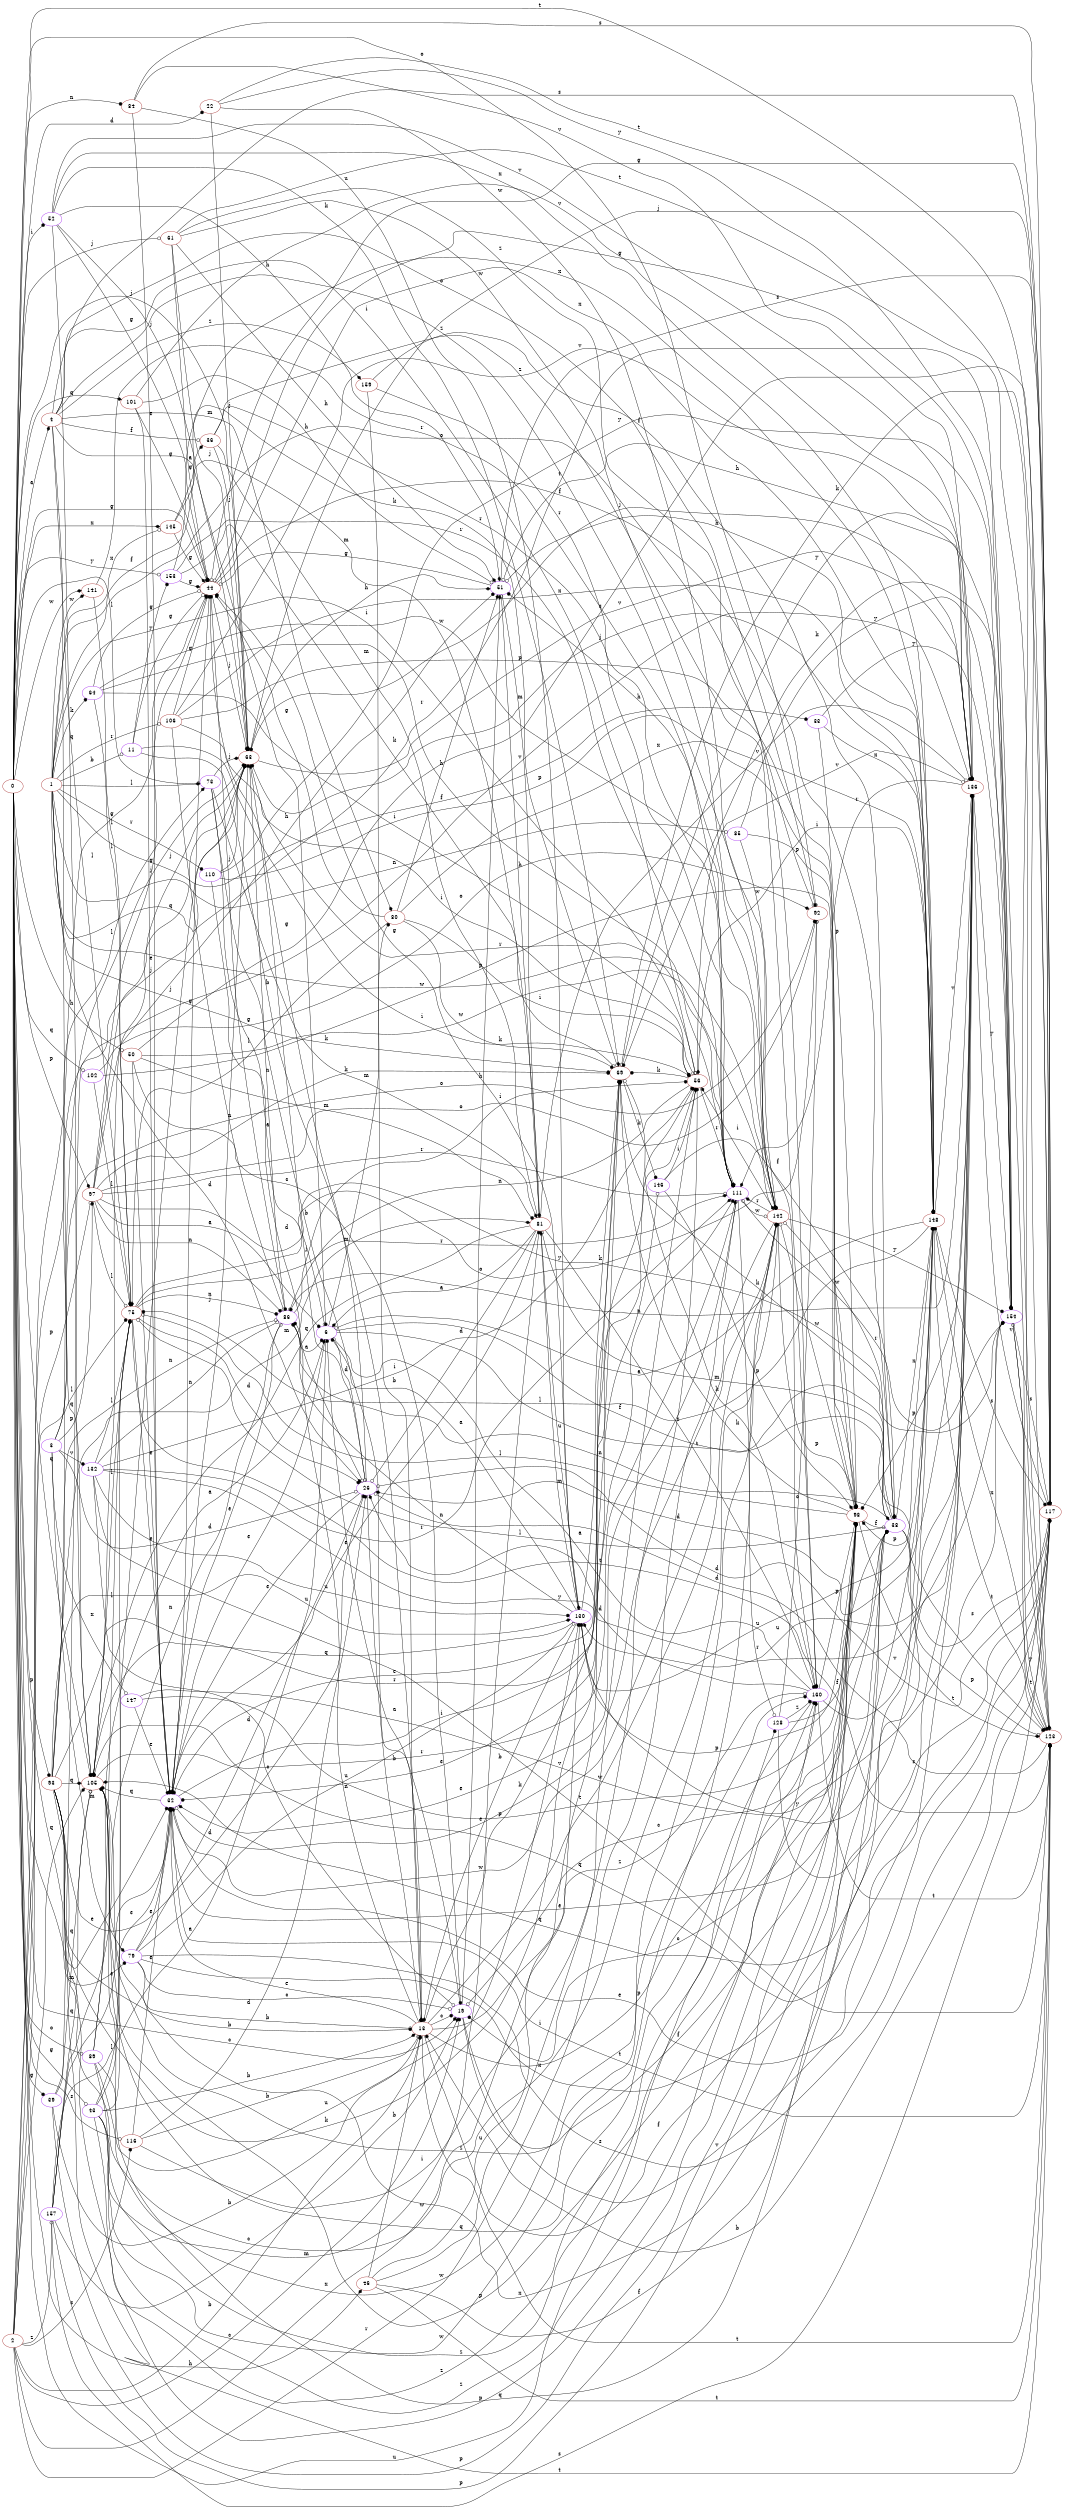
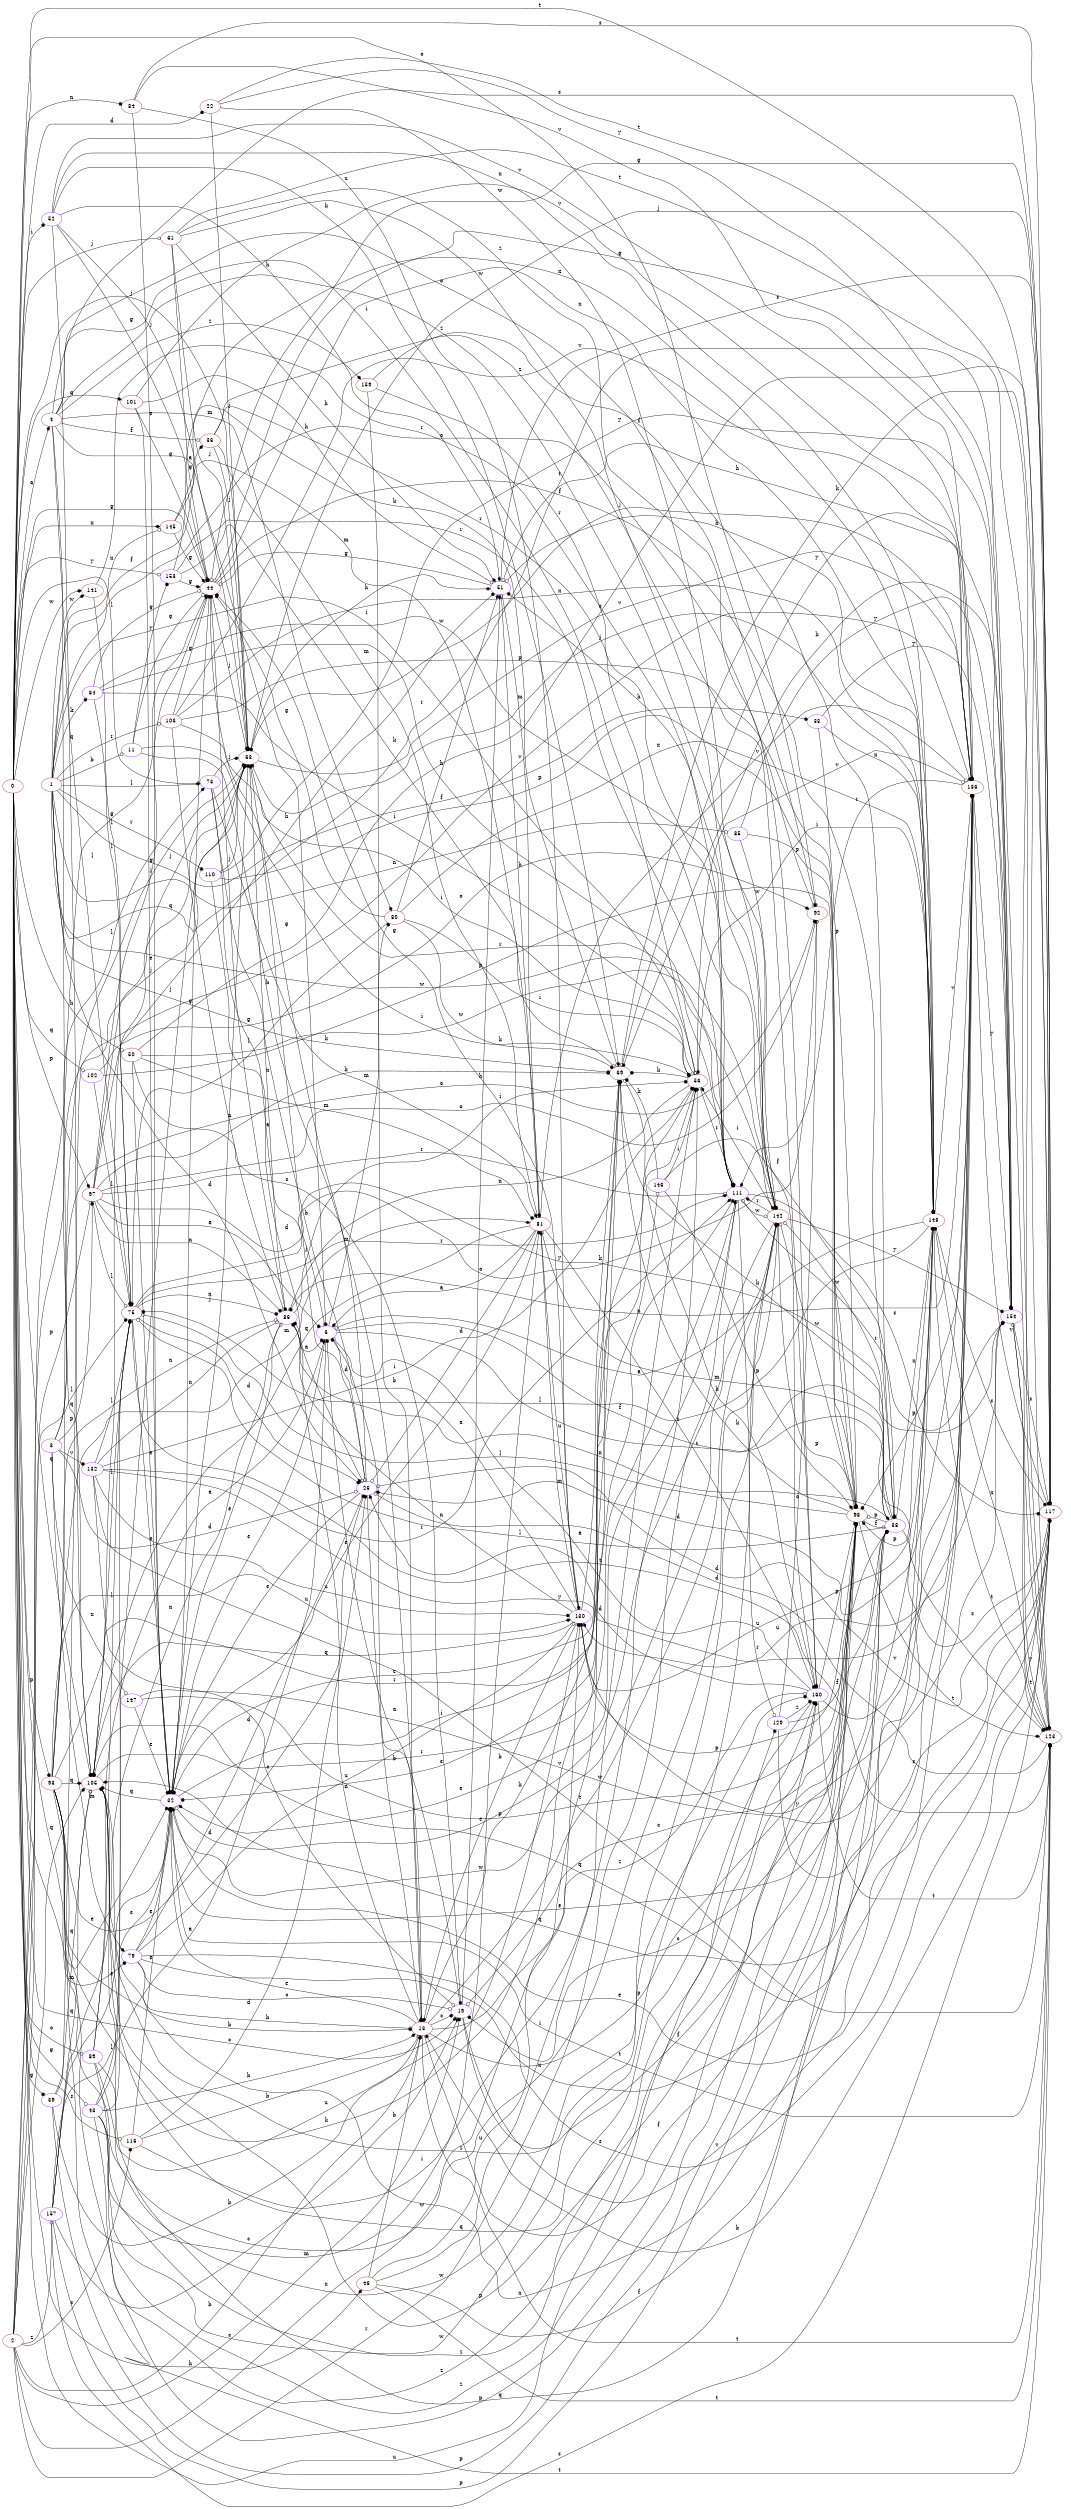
(639, 1128) -> (650, 1128)
none -> (900, 1354)
(926, 1651) -> (878, 1519)
(778, 1723) -> (778, 1723)
